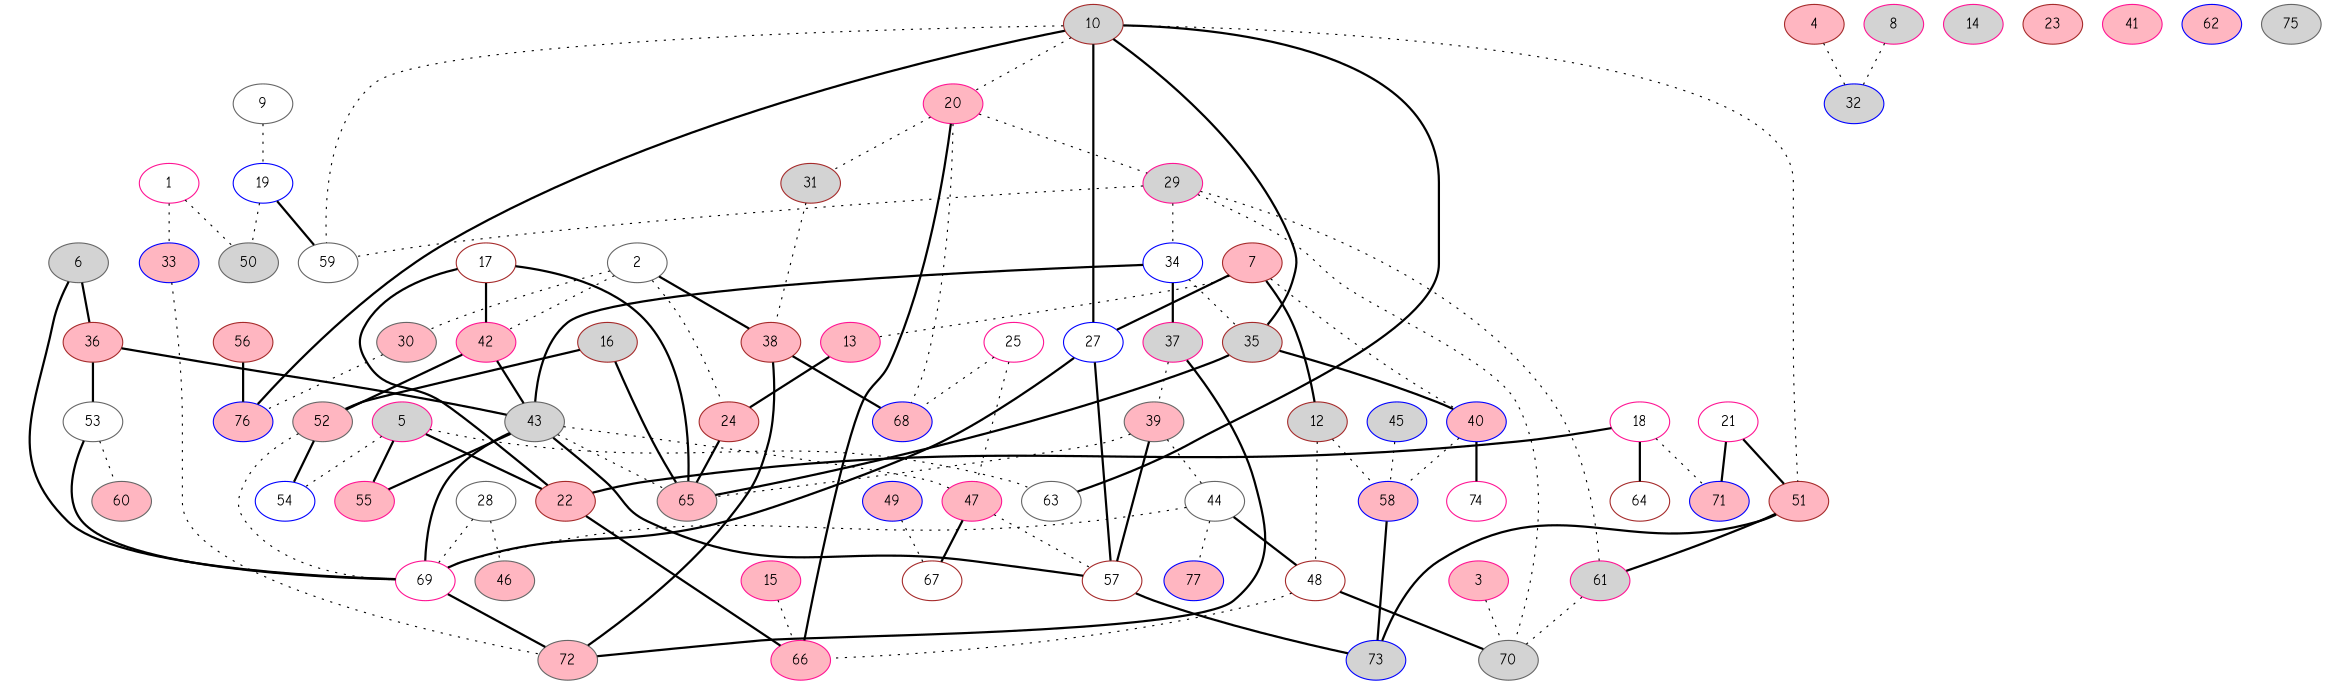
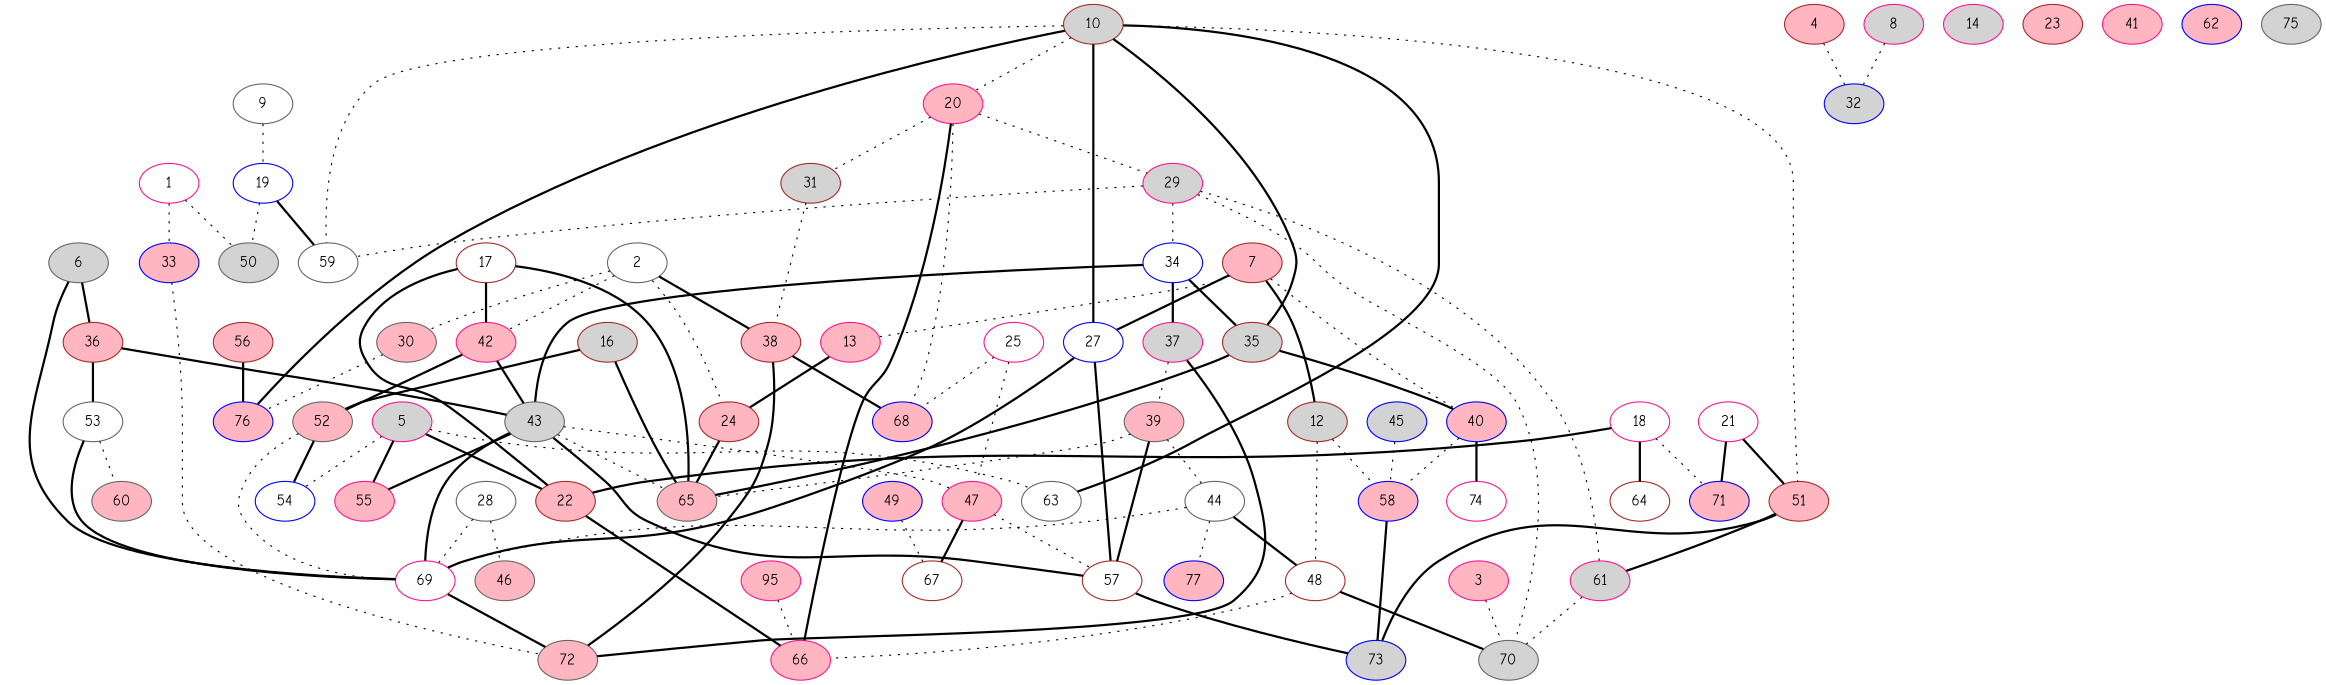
(1212, 302) -> (1212, 302)
(771, 581) -> (771, 581)
